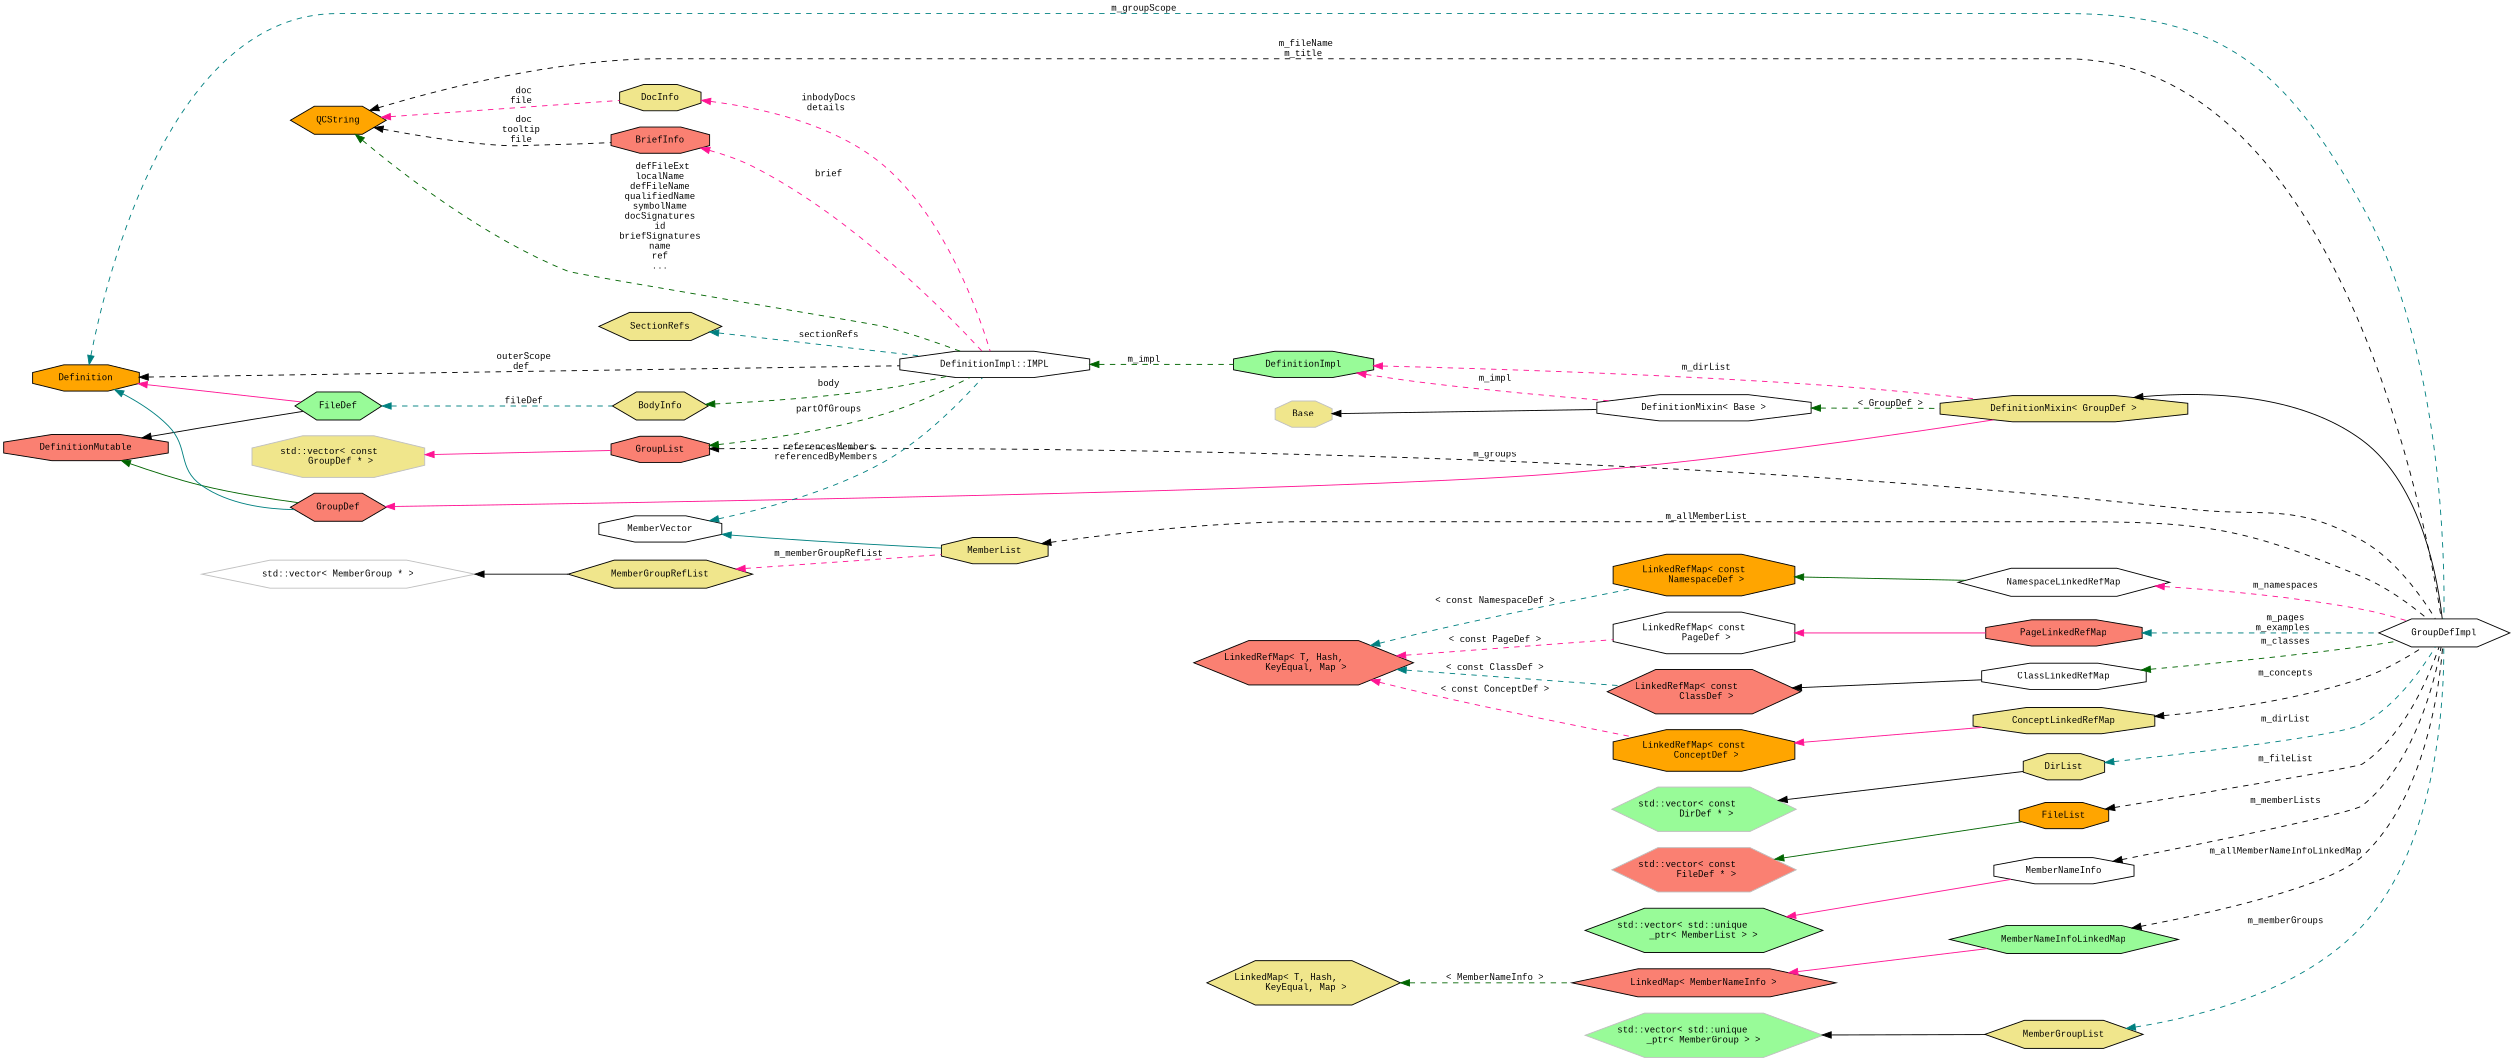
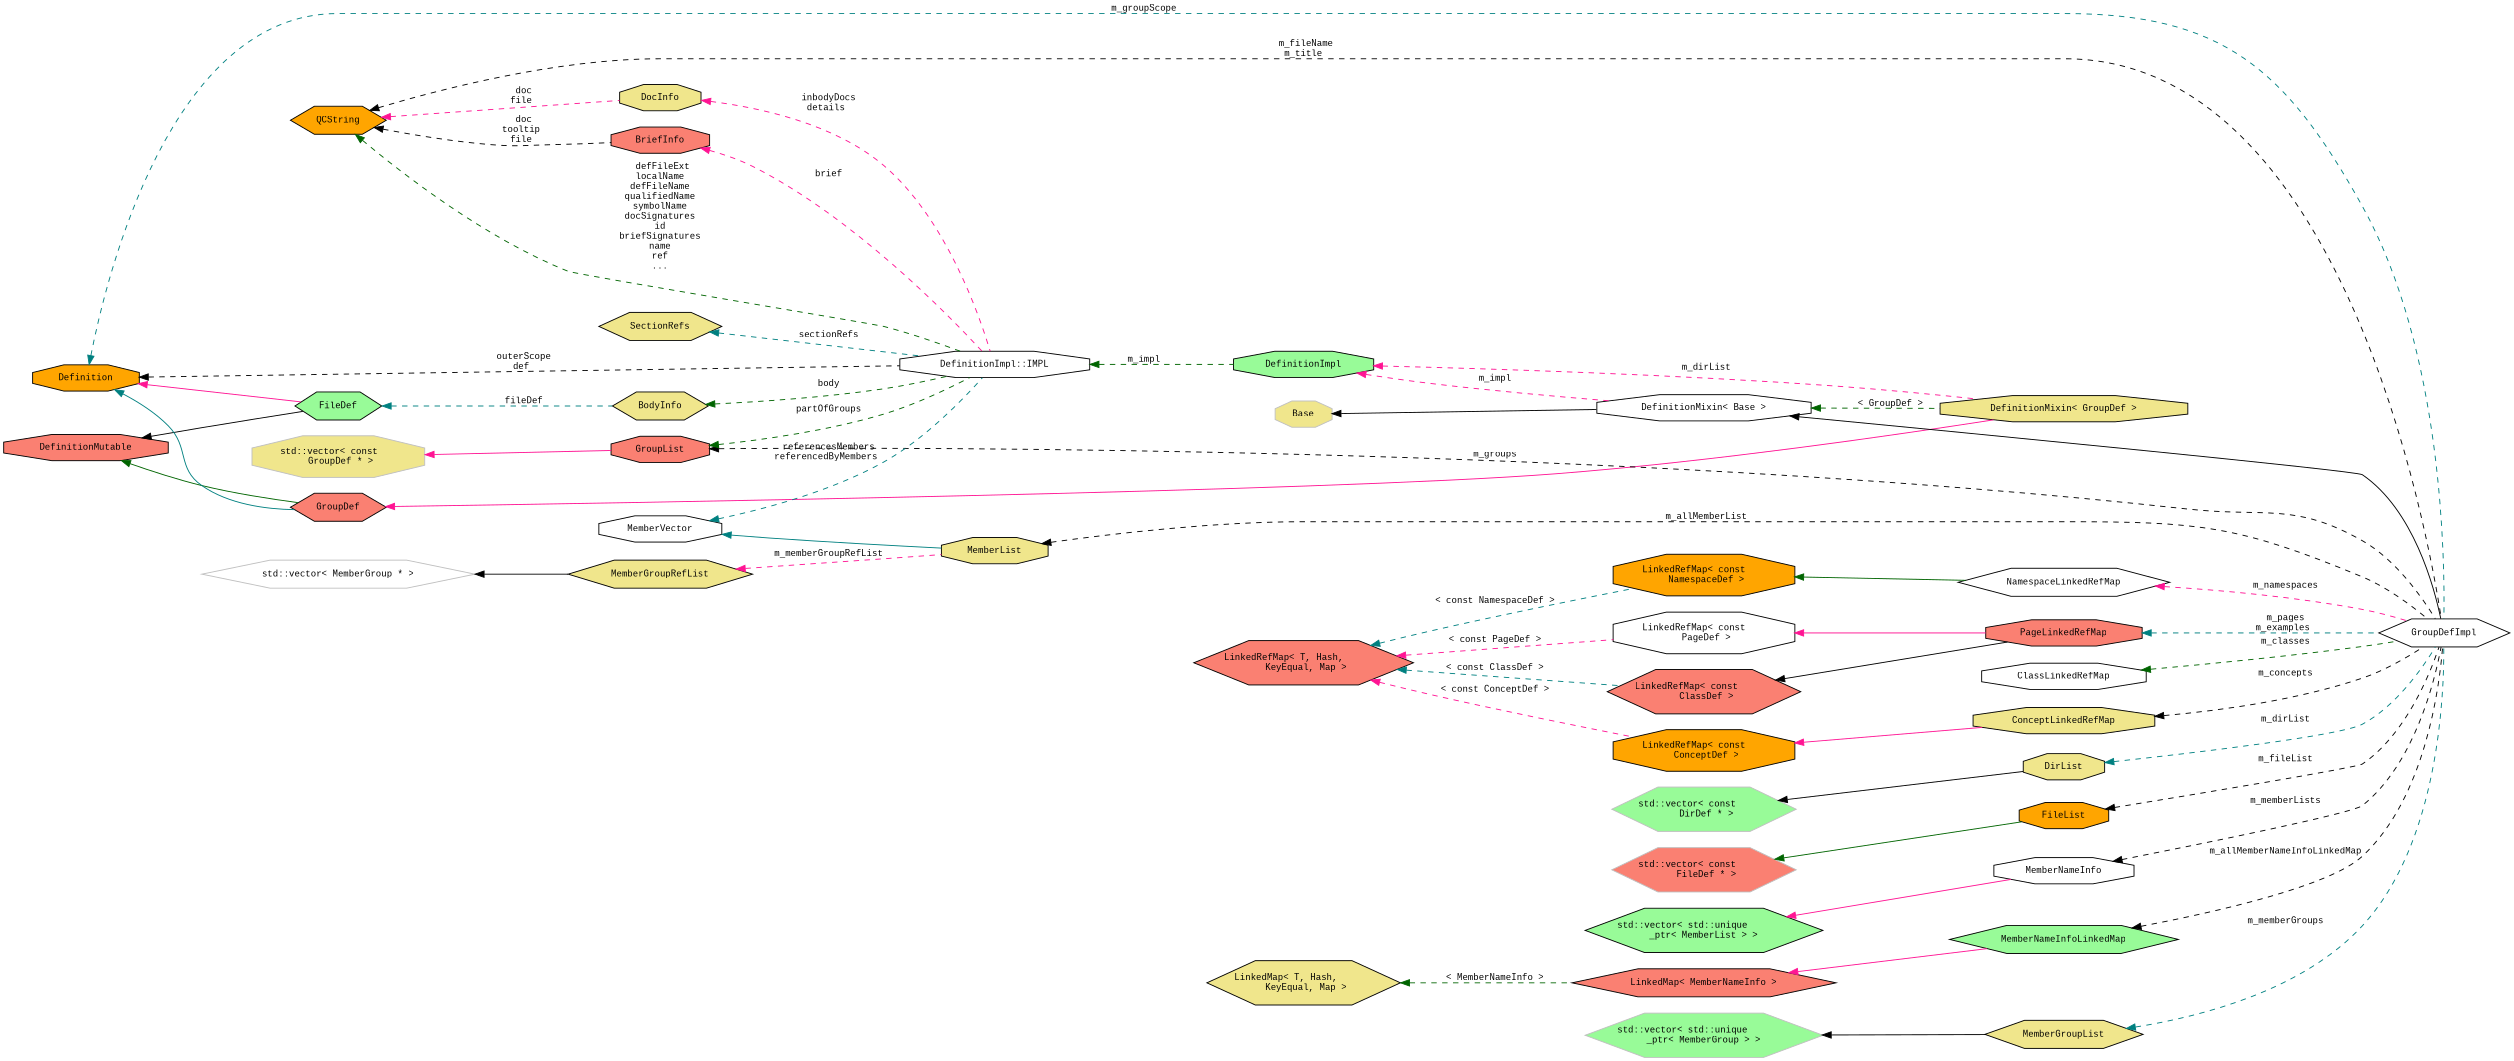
(2351, 433) -> (2164, 453)
(1892, 684) -> (1896, 660)
